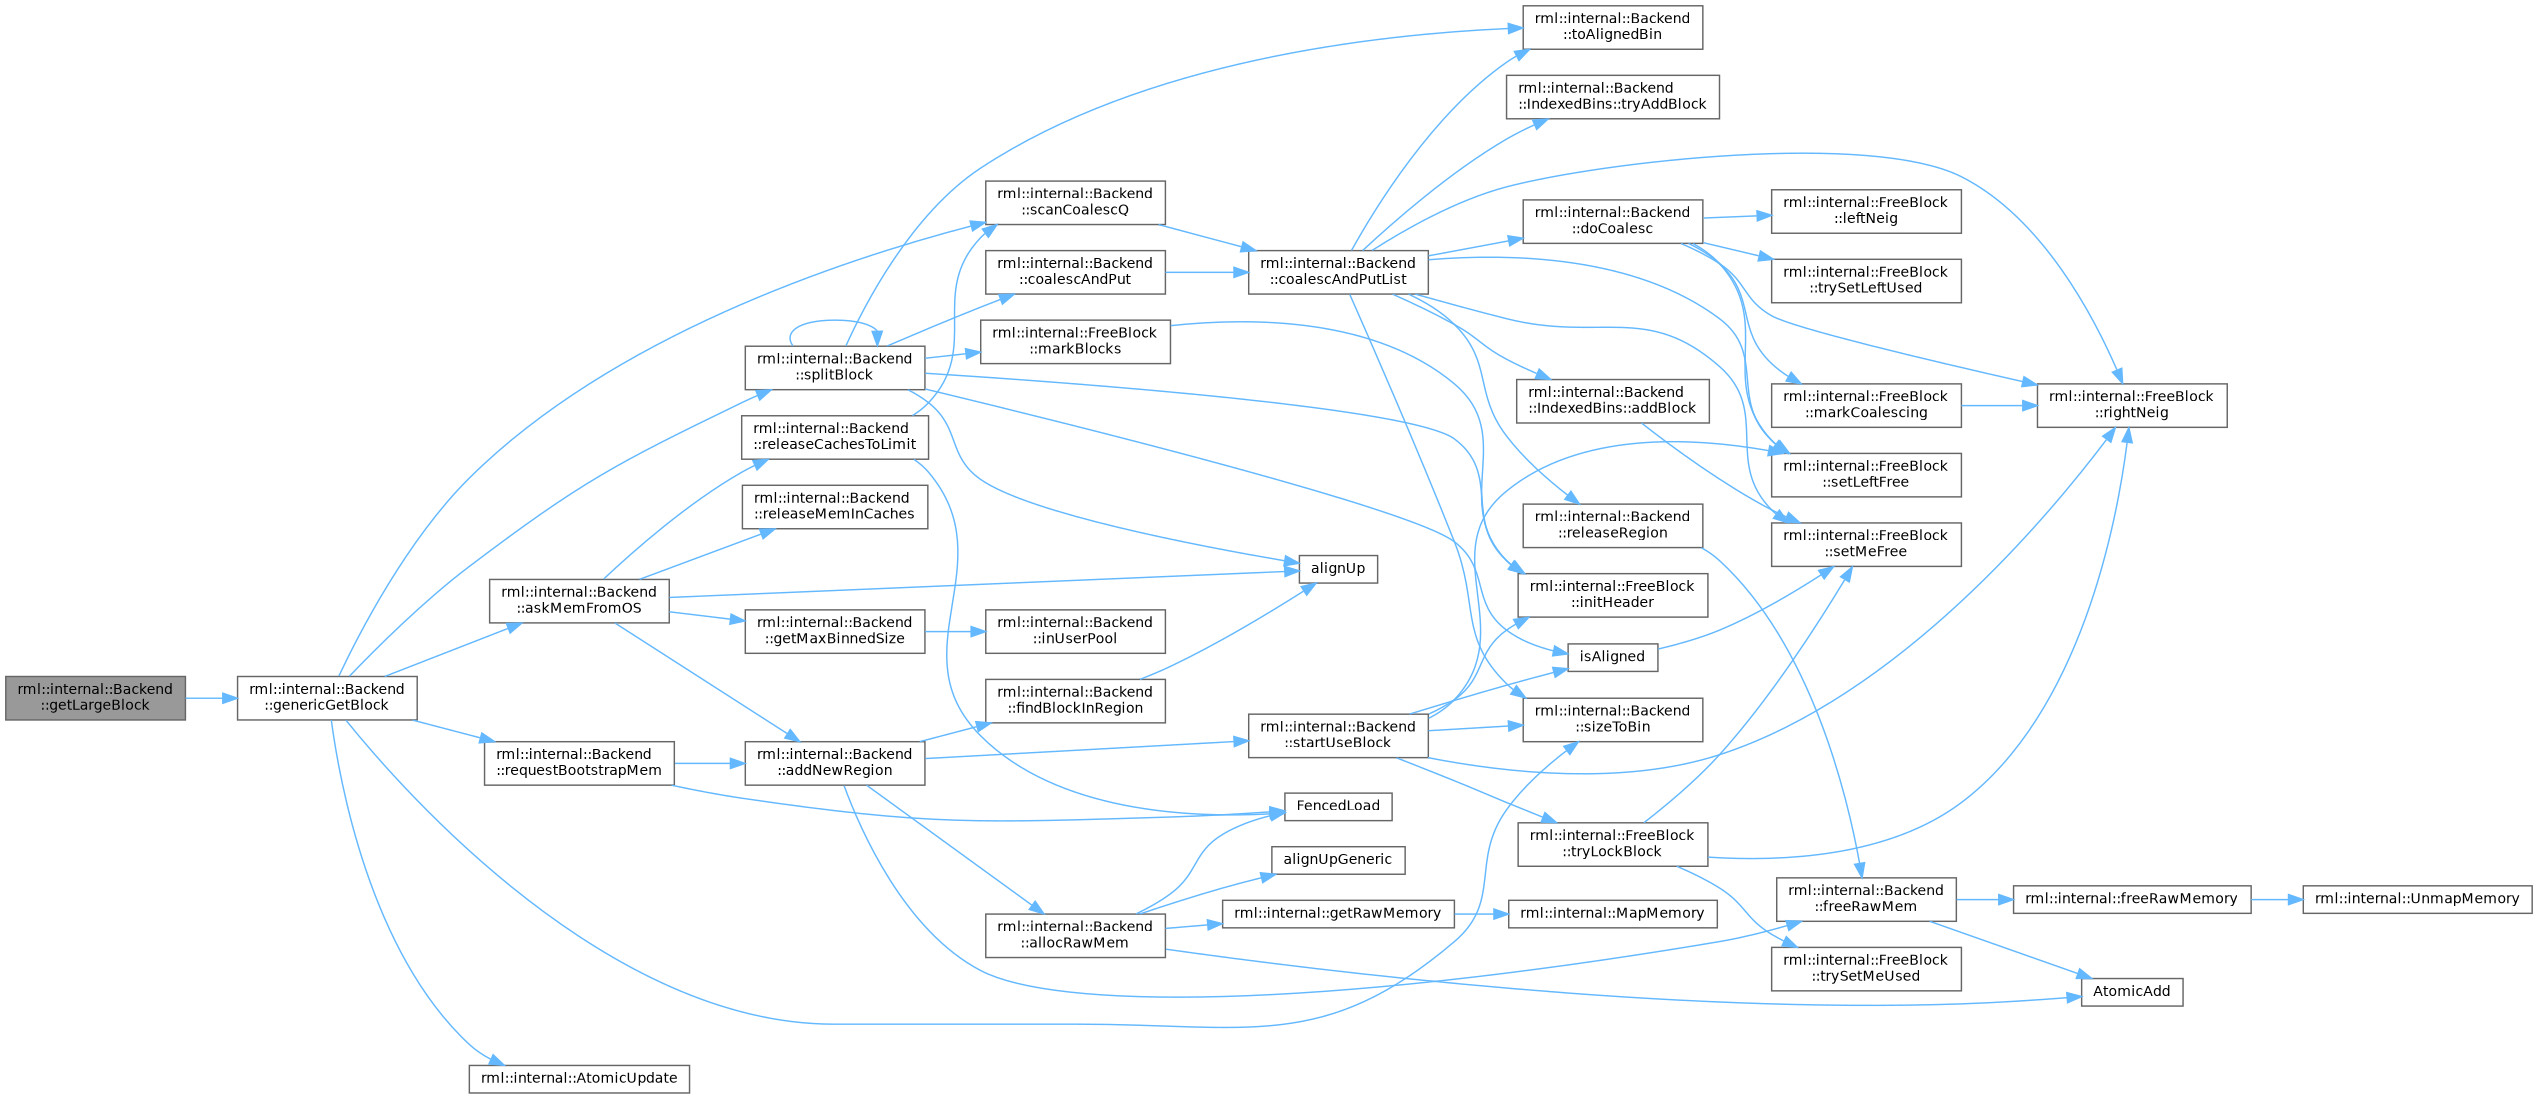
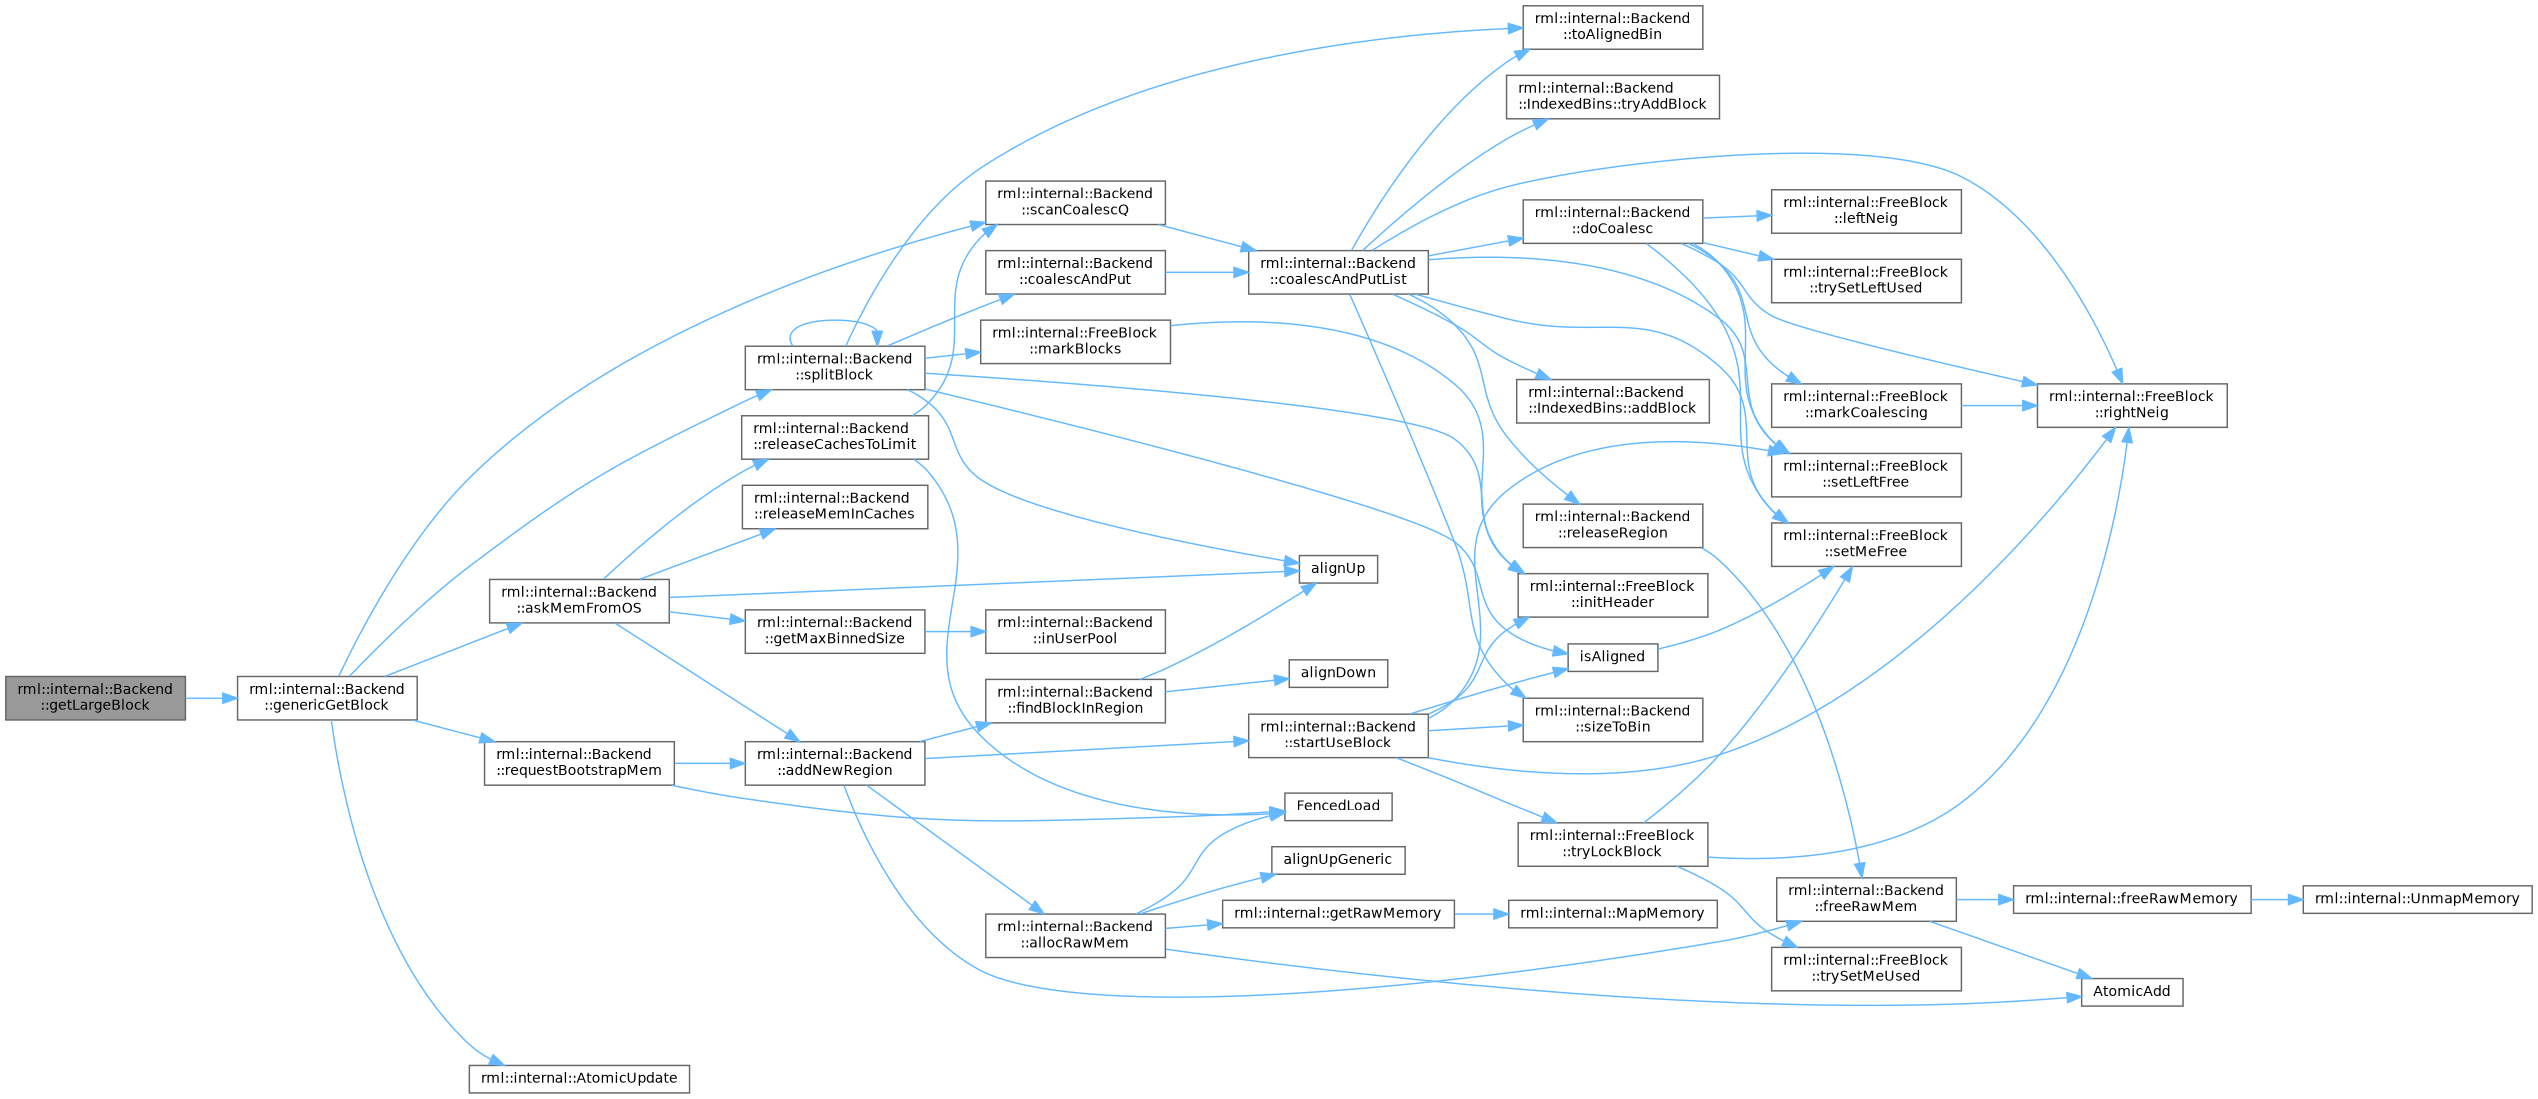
(1712, 474) -> (1736, 359)
none -> (1339, 674)
(974, 1024) -> none
